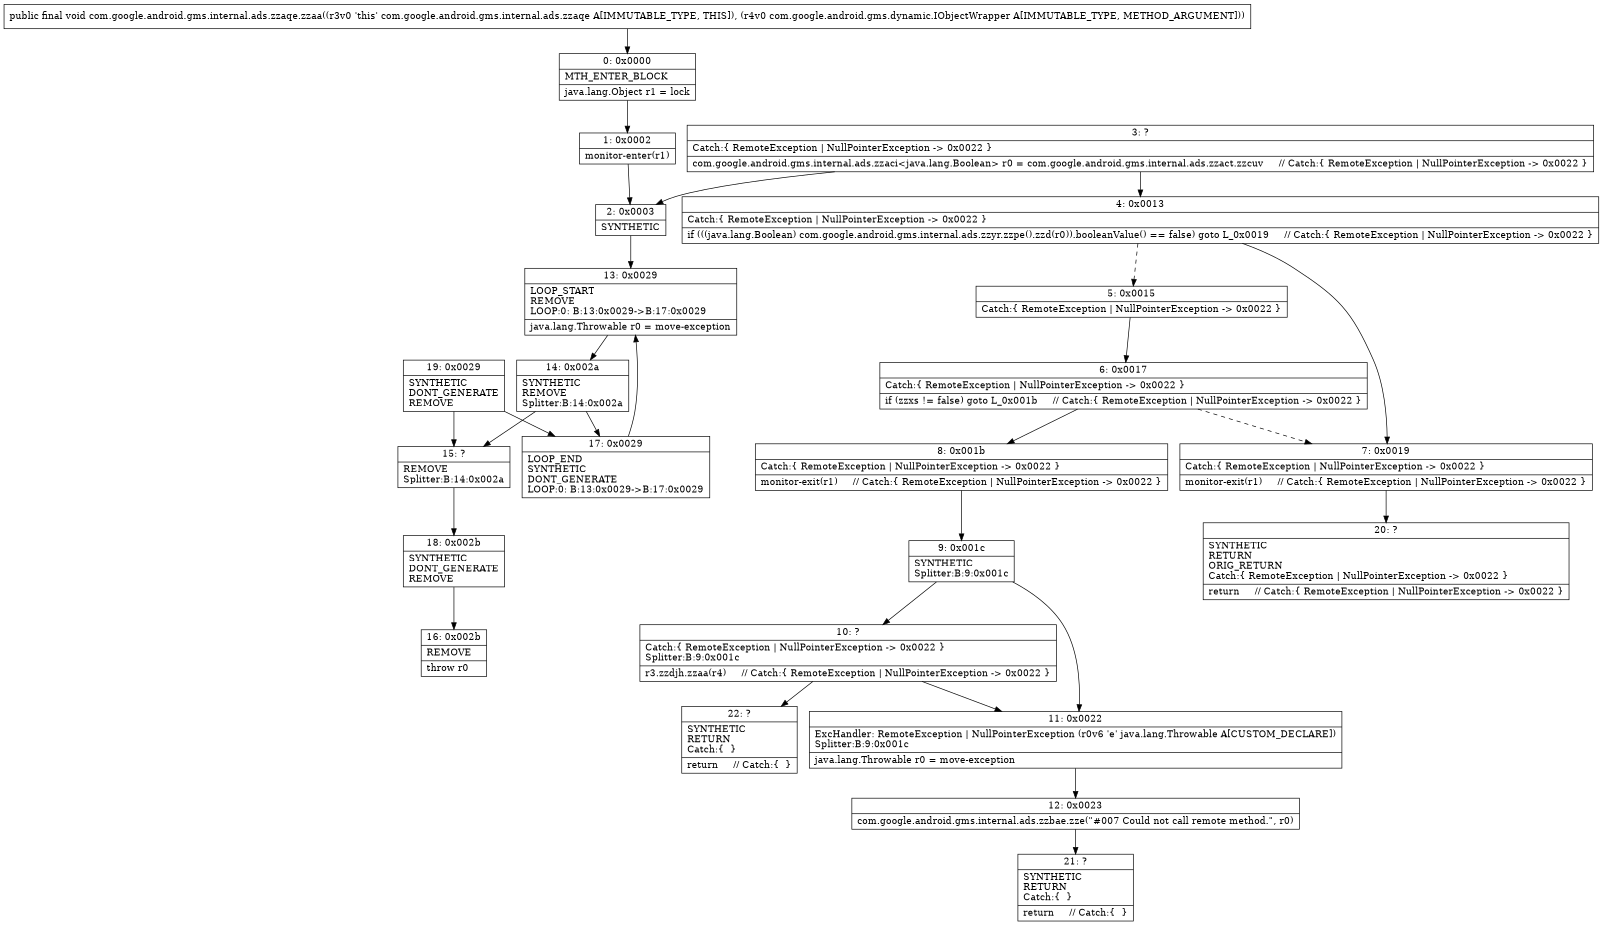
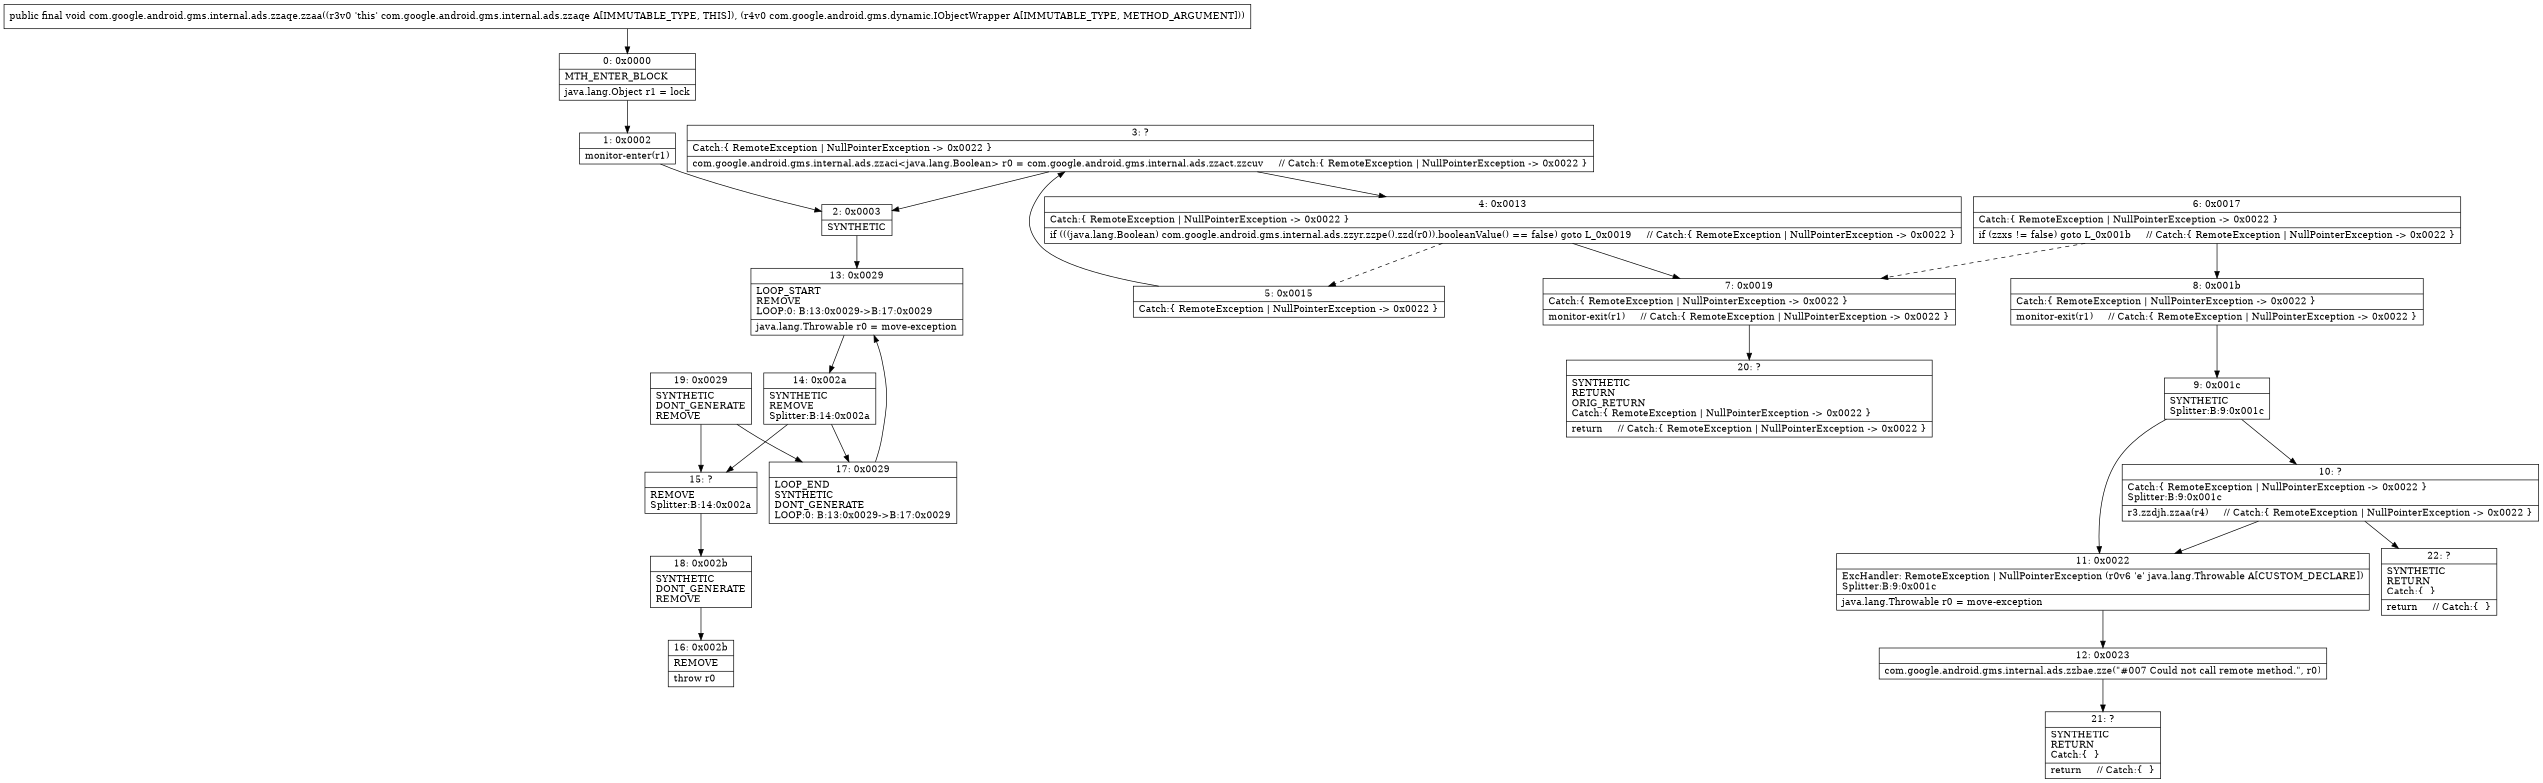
(1128, 337) -> (1058, 258)
